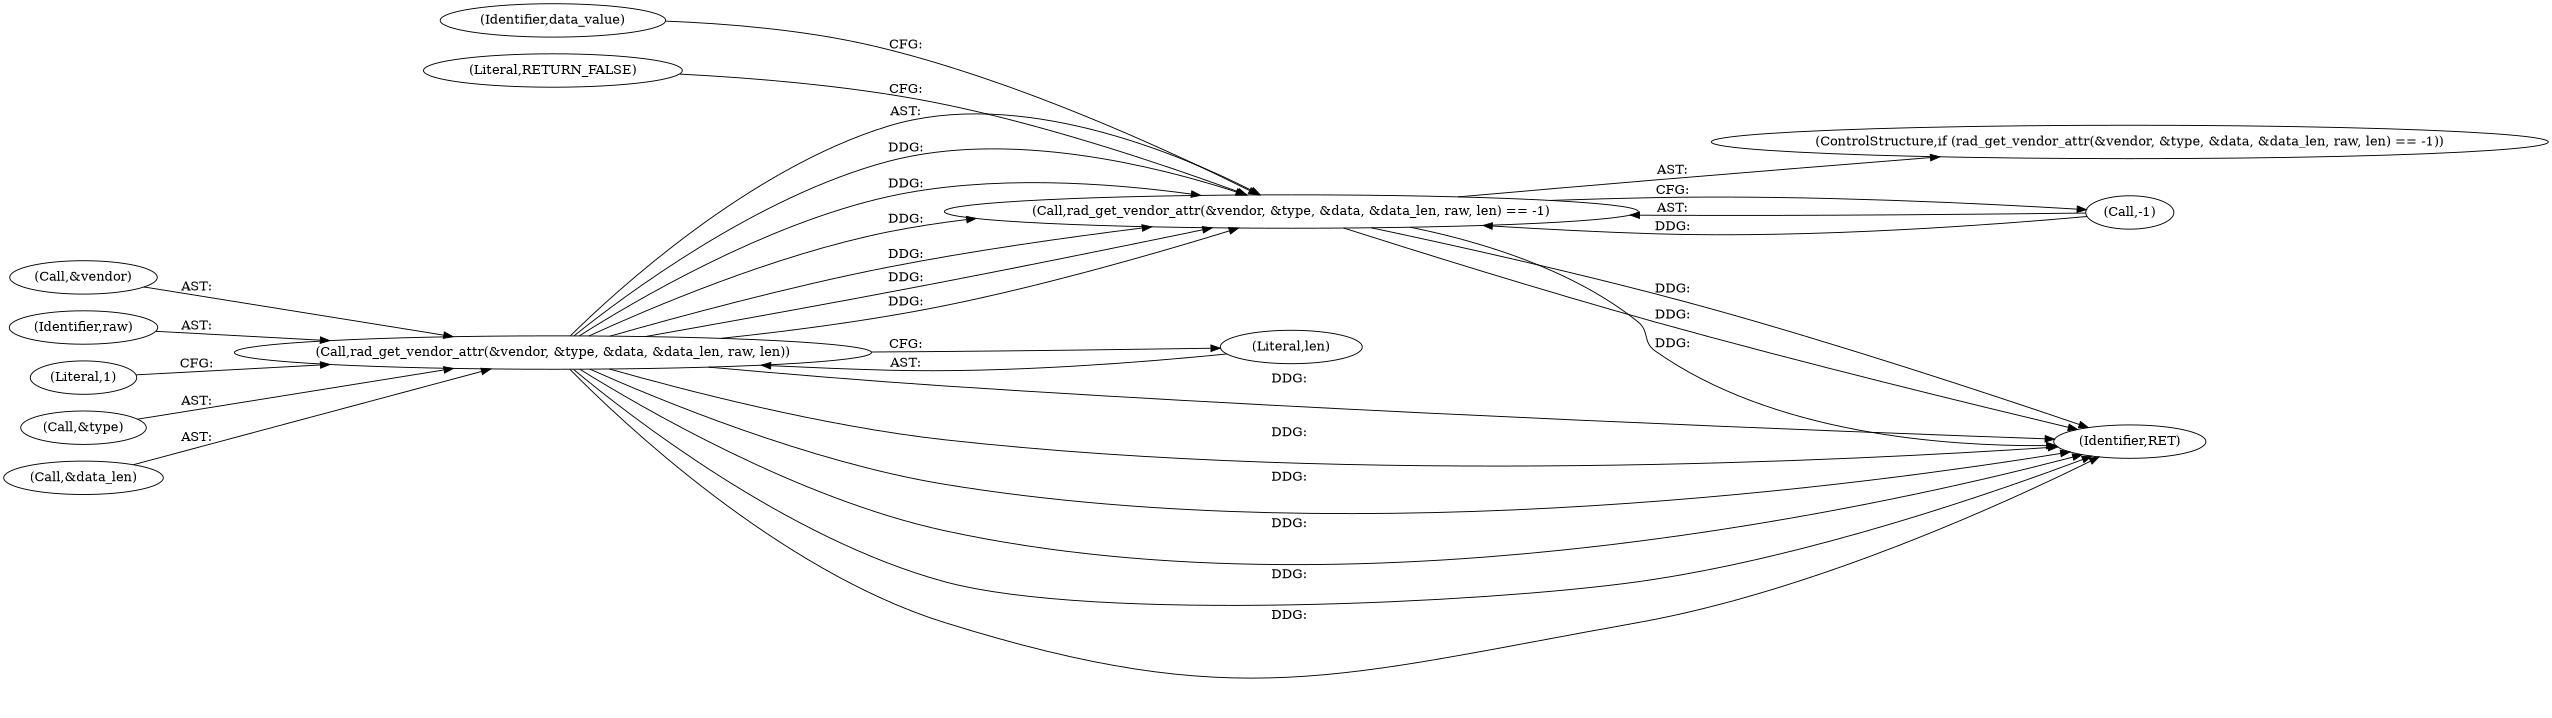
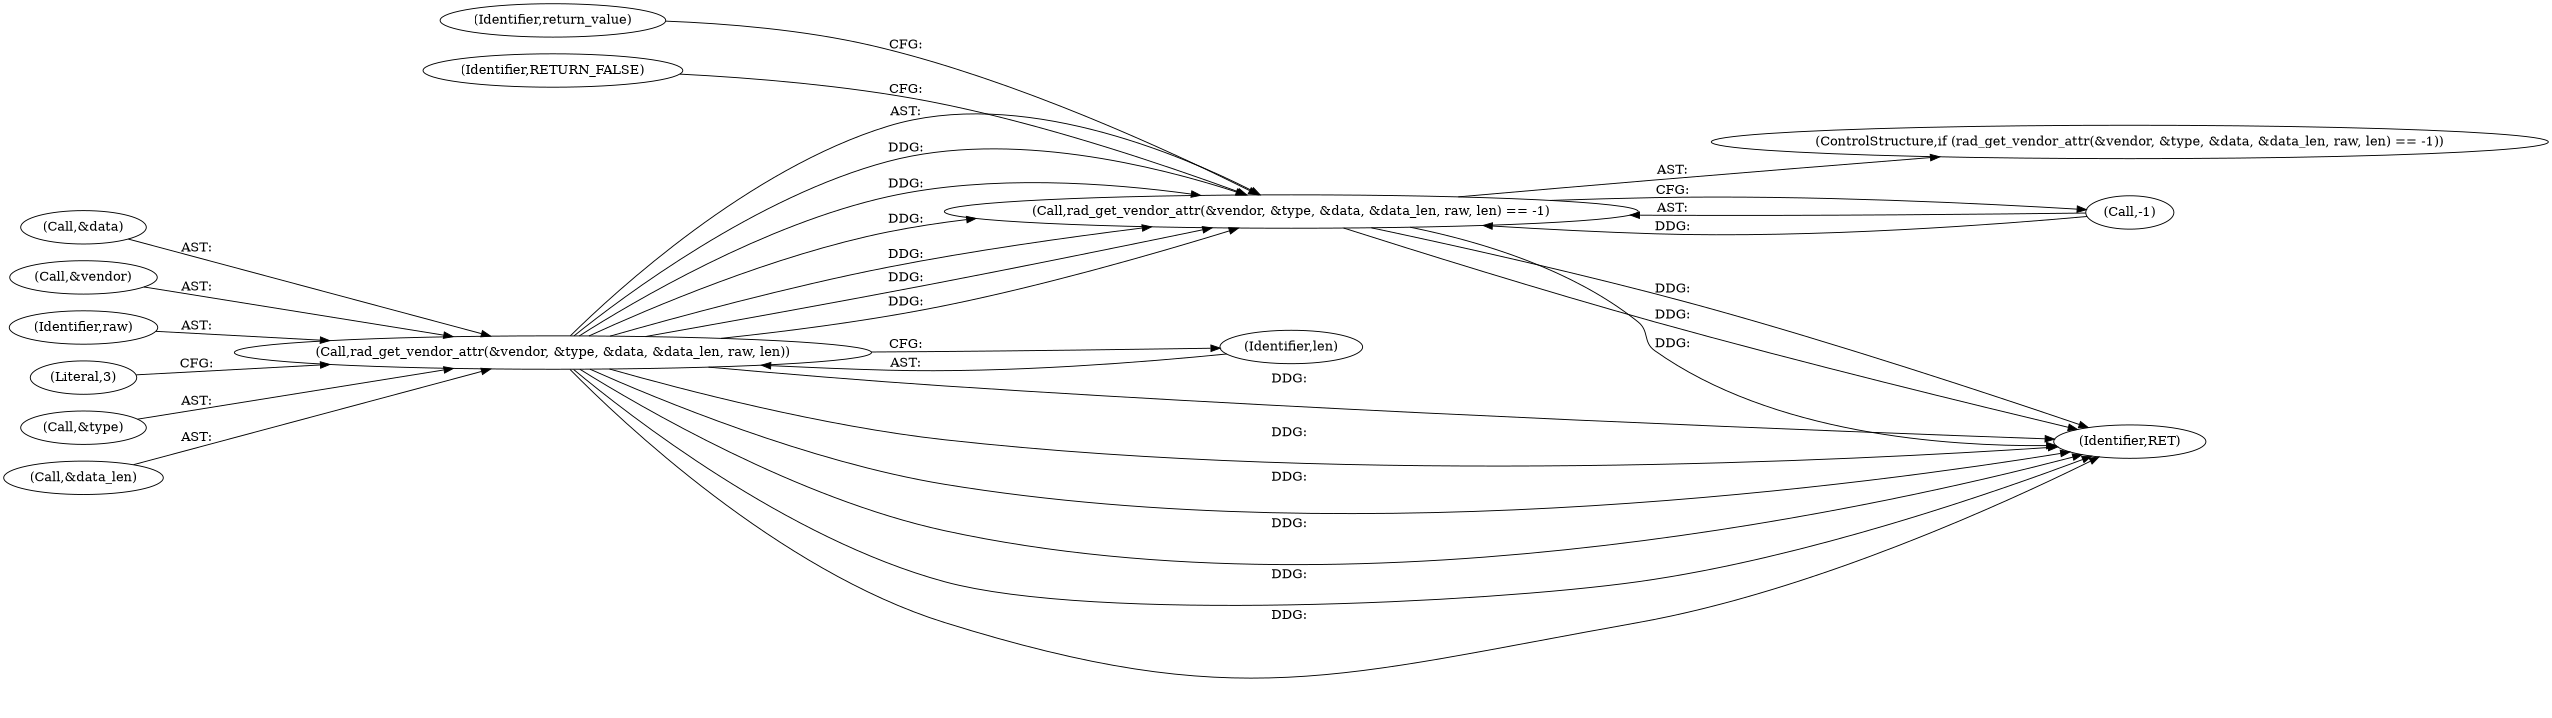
(553, 20) -> (553, 20)
(553, 71) -> (553, 71)
none -> (84, 227)
(1291, 347) -> (1291, 347)
(84, 378) -> (84, 378)
